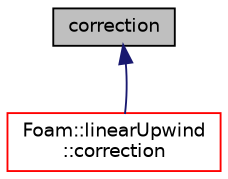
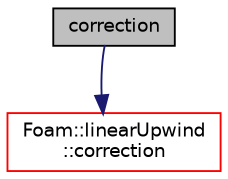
(127, 89) -> (102, 70)
